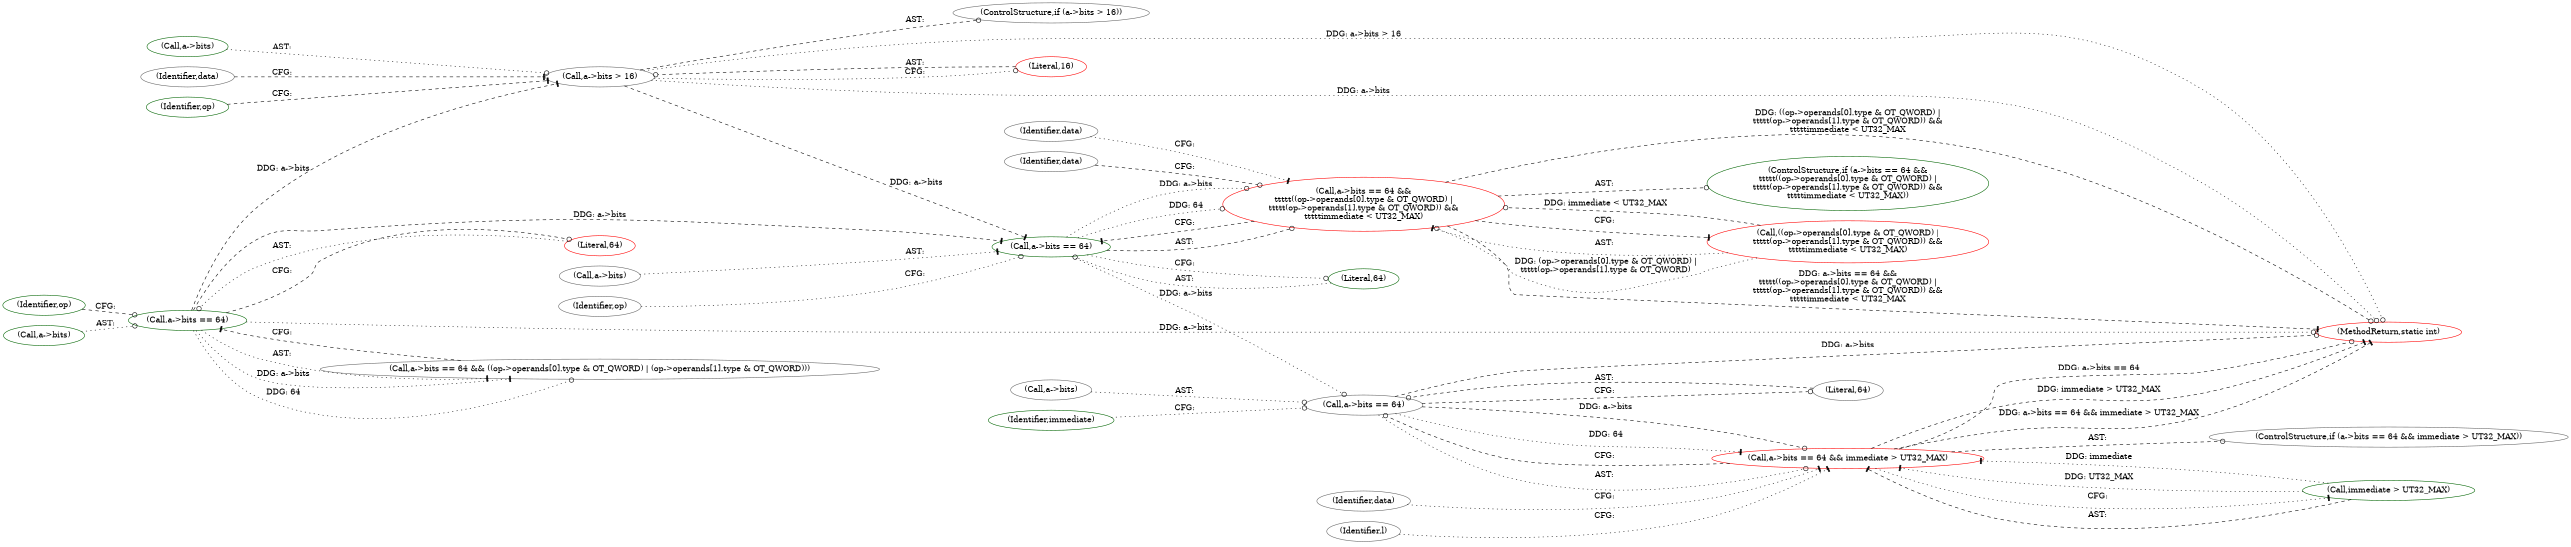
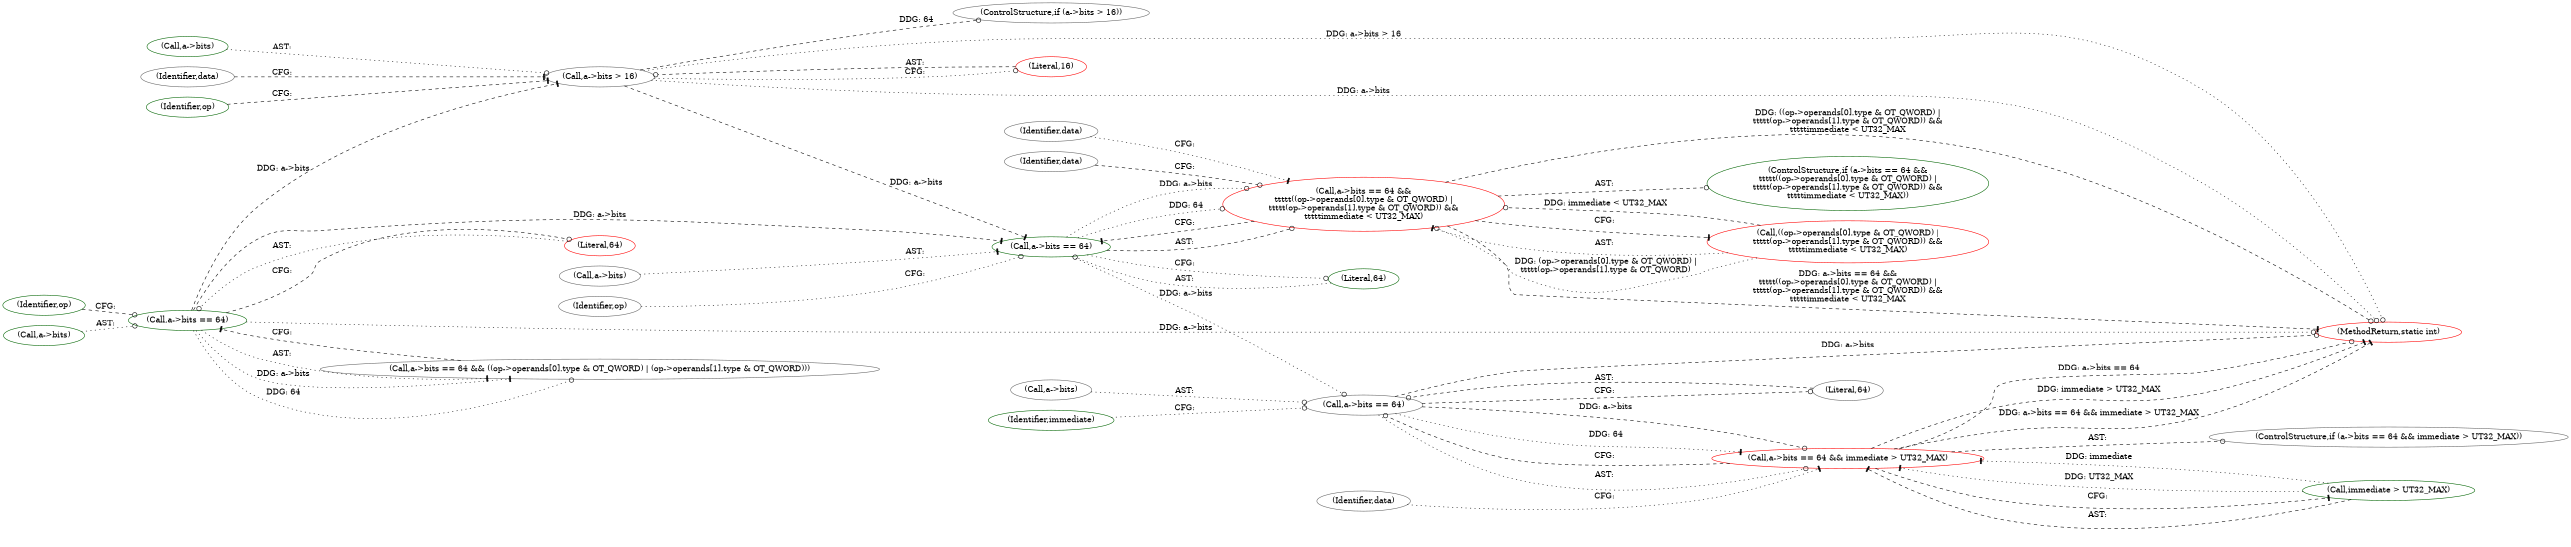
(916, 20) -> (916, 20)
(2099, 508) -> (2099, 508)
(1364, 531) -> none
